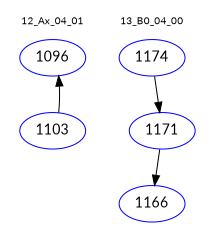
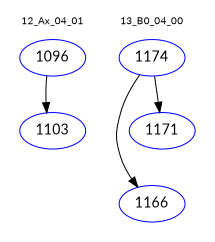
(59, 100) -> (46, 89)
(158, 162) -> (117, 126)
